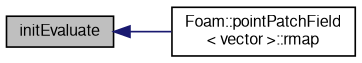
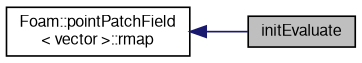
(151, 32) -> (227, 32)
